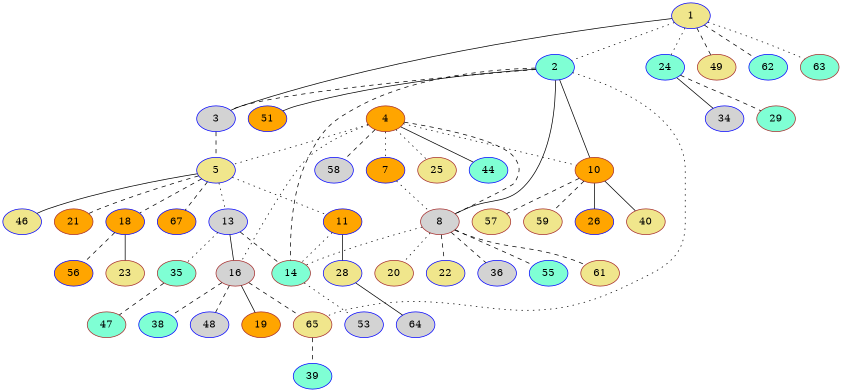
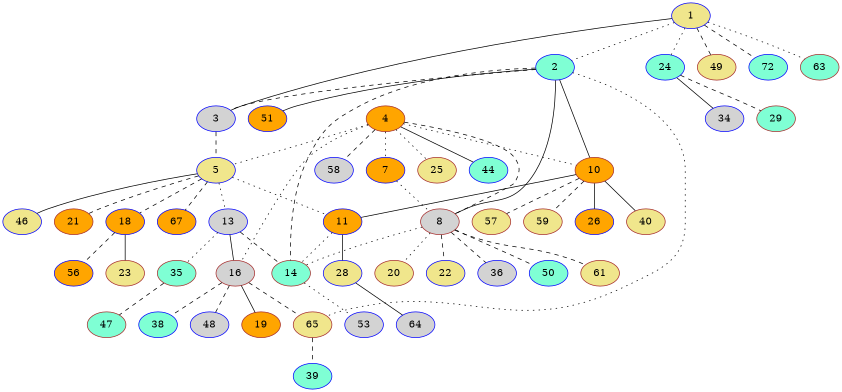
(768, 67) -> (768, 67)
none -> (468, 196)
(549, 273) -> (549, 273)
